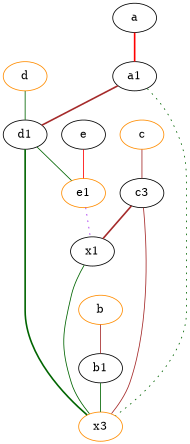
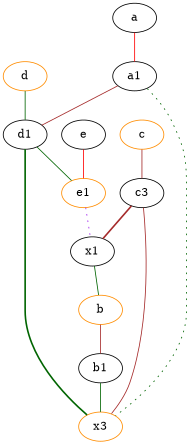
(135, 47) -> (135, 47)
(80, 105) -> (80, 105)
(64, 341) -> (97, 281)
